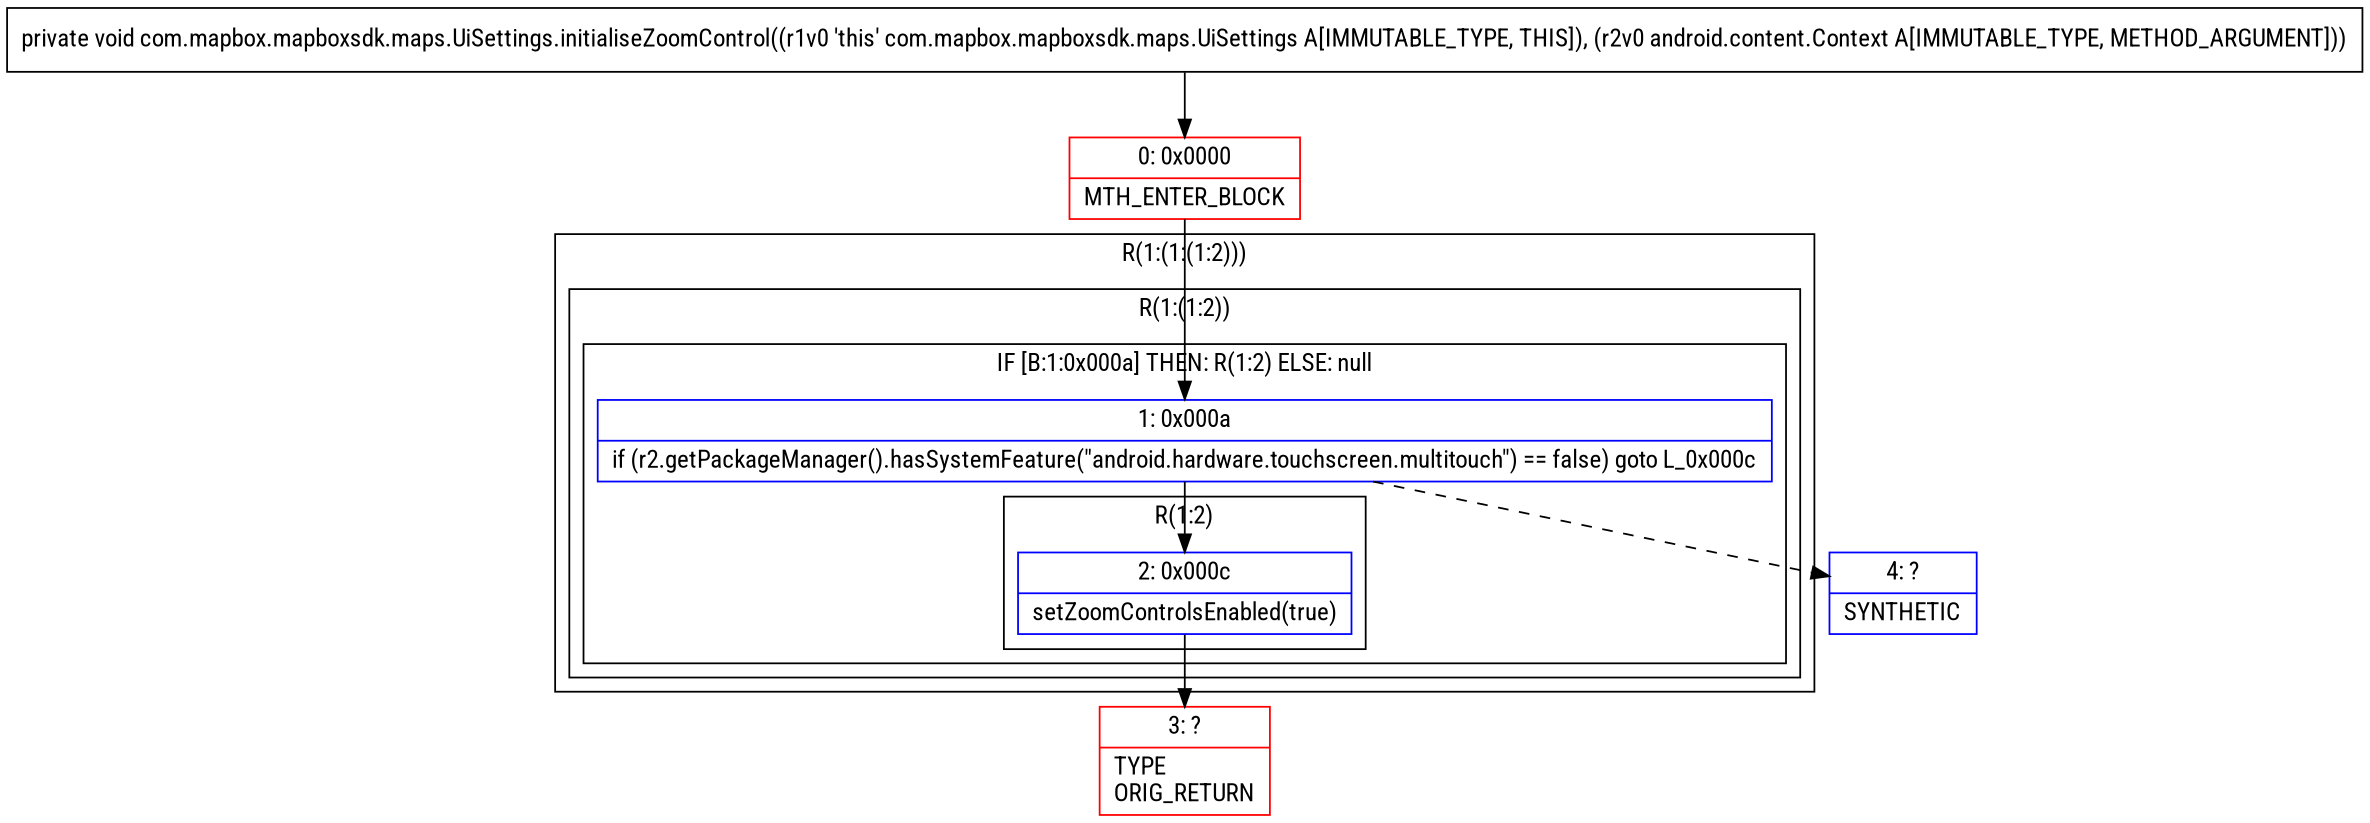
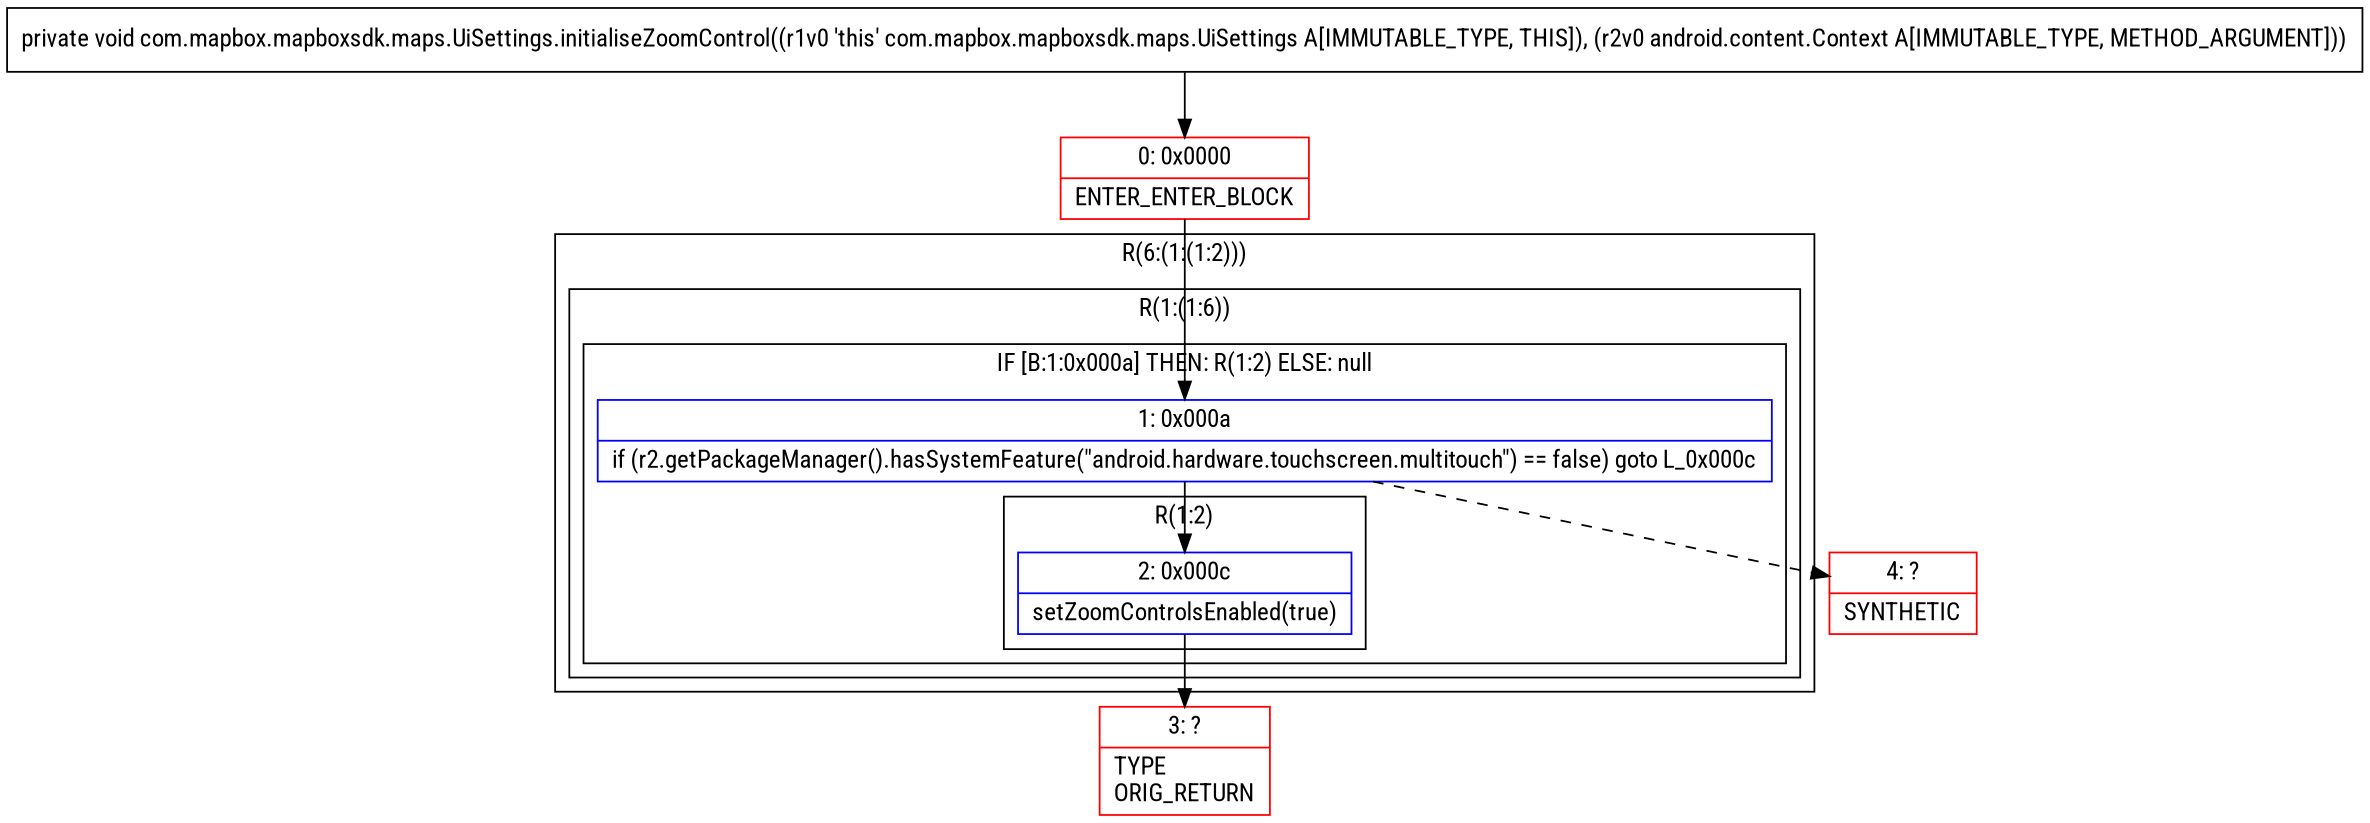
(1185, 198) -> (1185, 198)
(1185, 255) -> (1185, 255)
(1185, 309) -> (1185, 309)
(1903, 593) -> (1903, 593)
